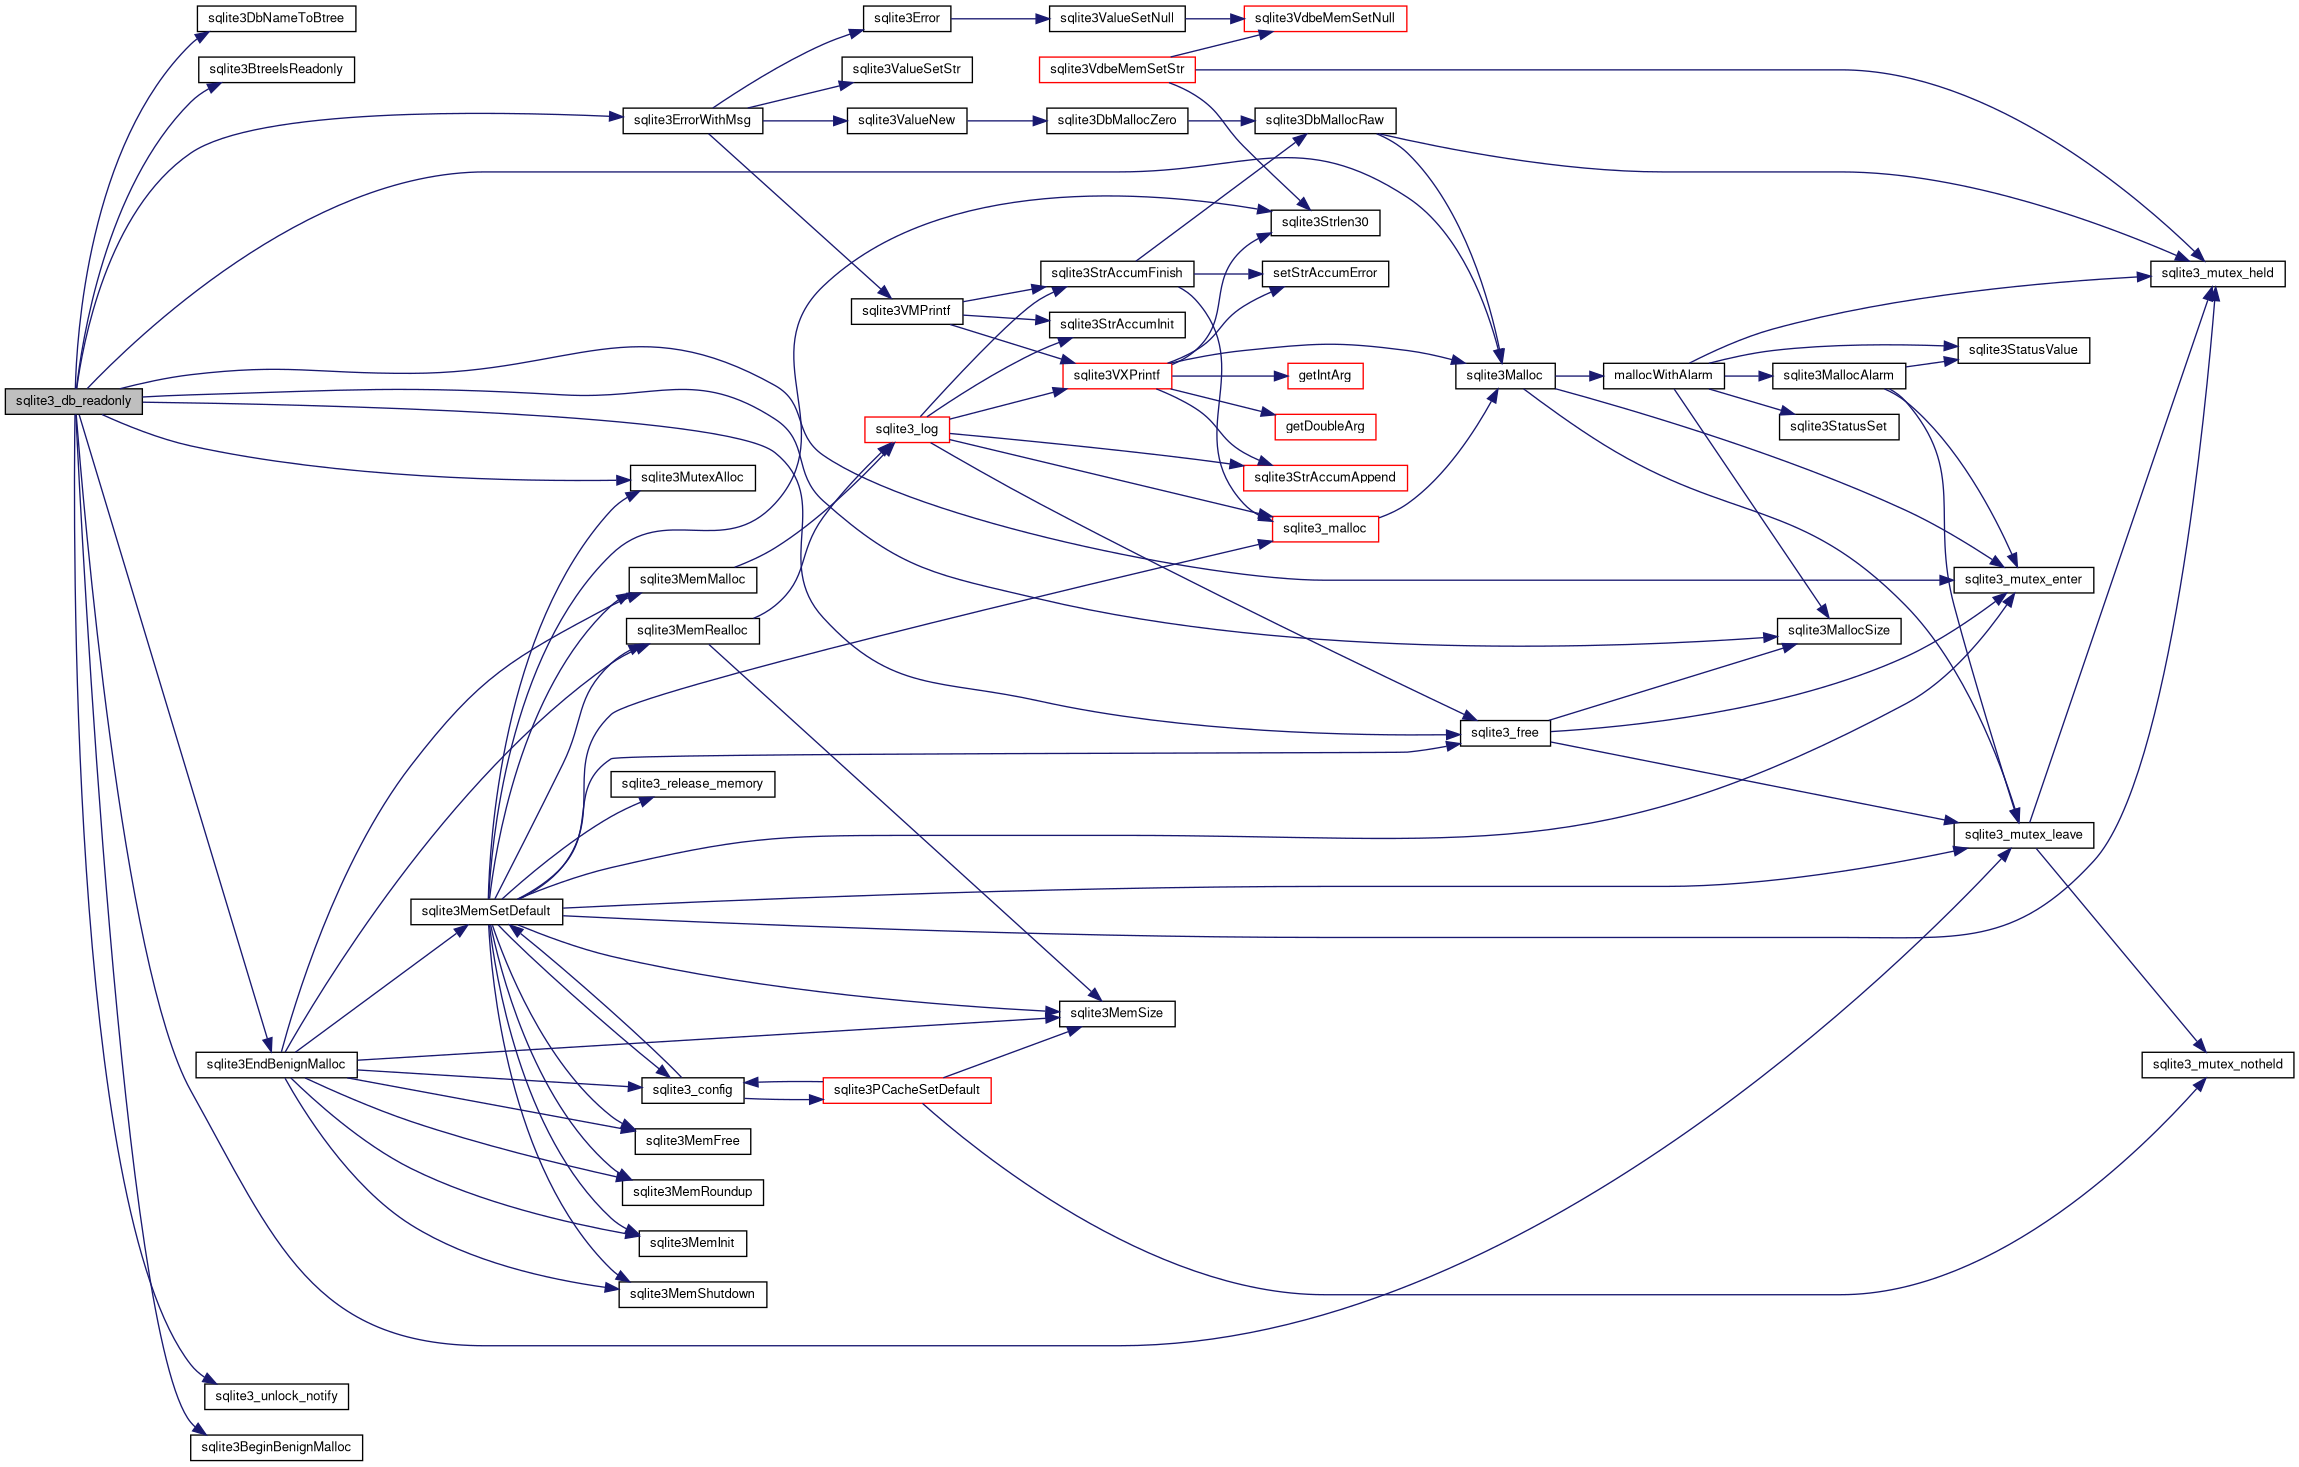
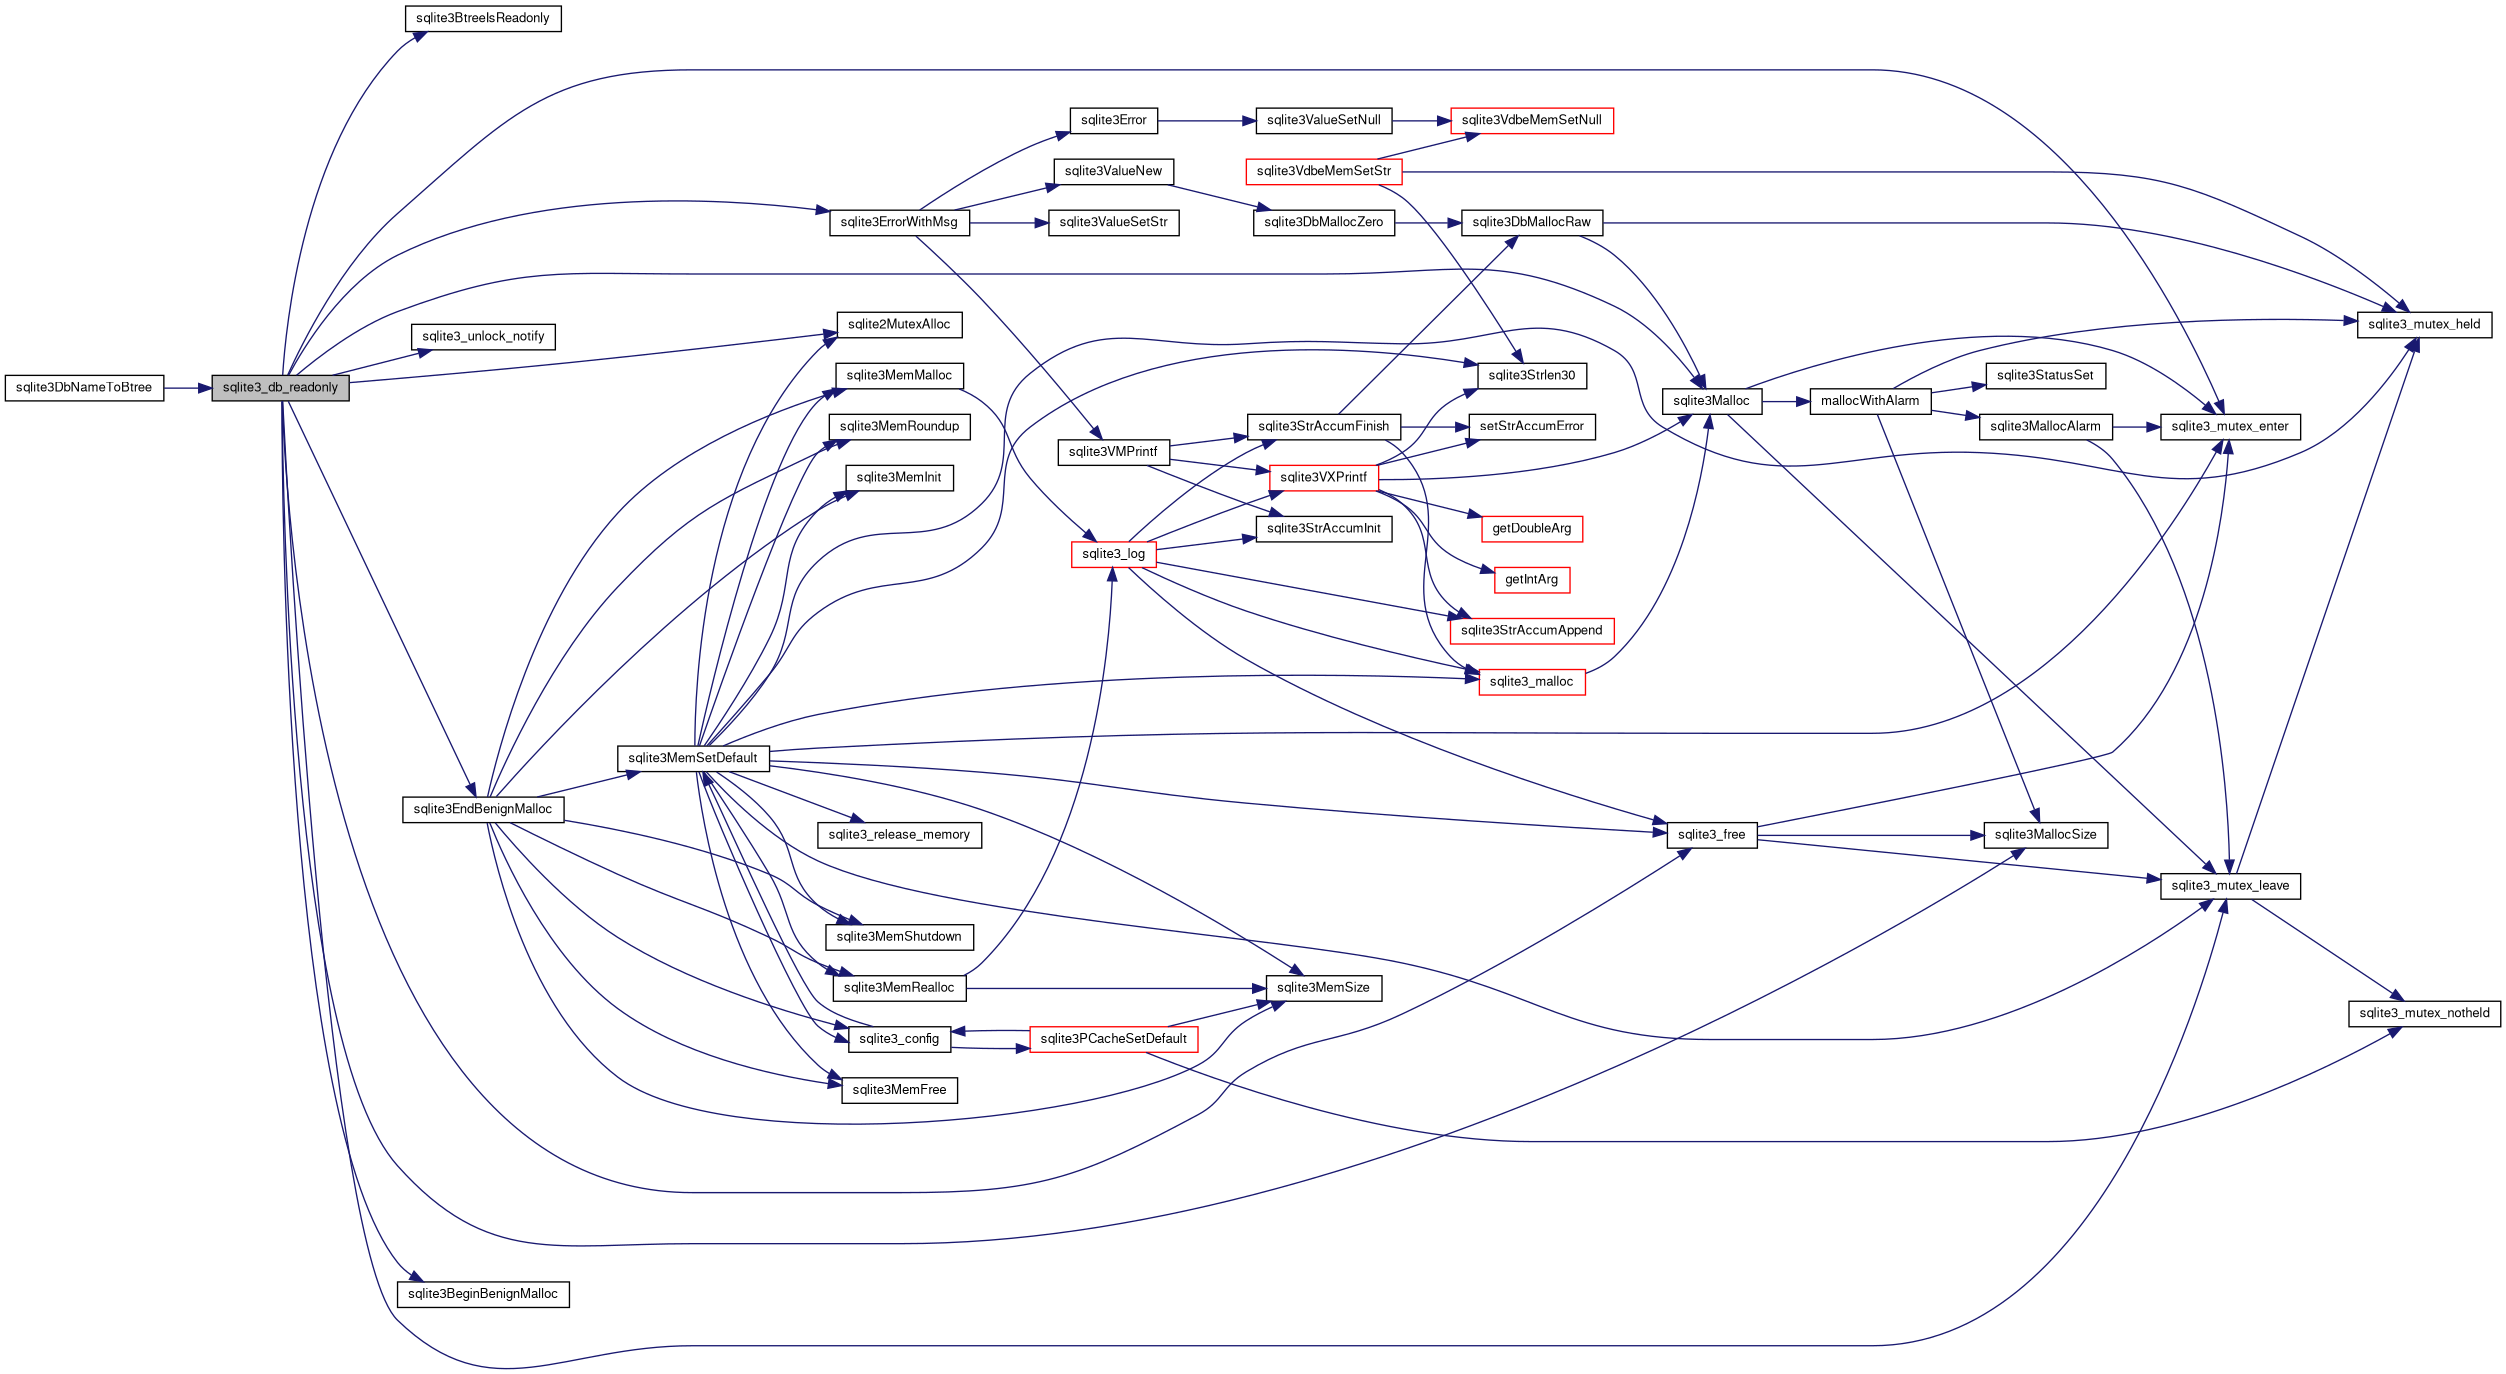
(104, 202) -> (181, 388)
(2024, 351) -> none
(693, 478) -> (900, 325)
